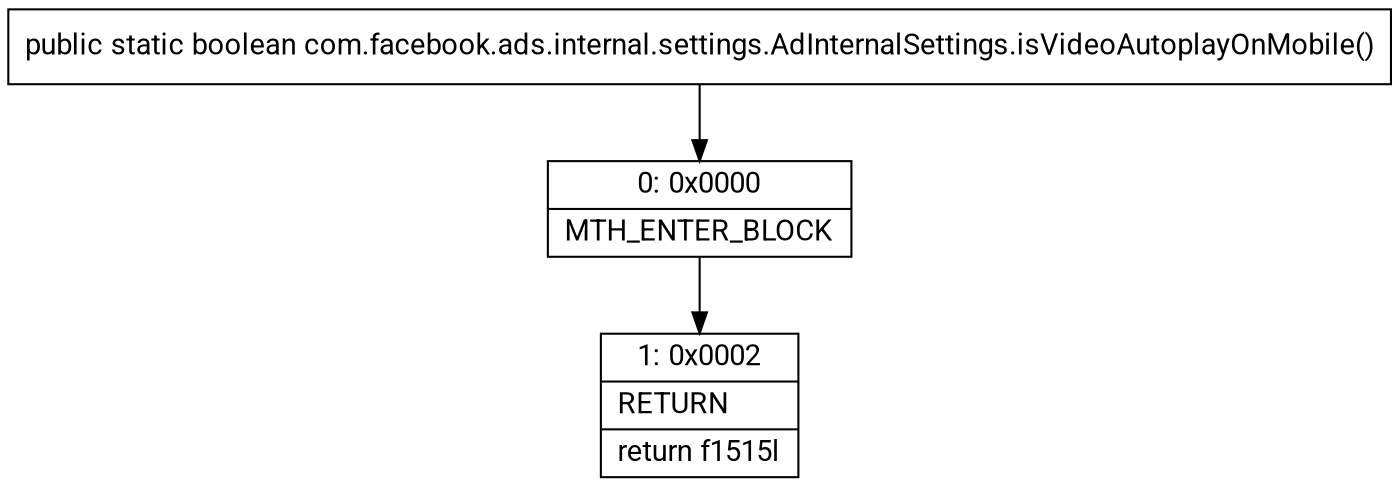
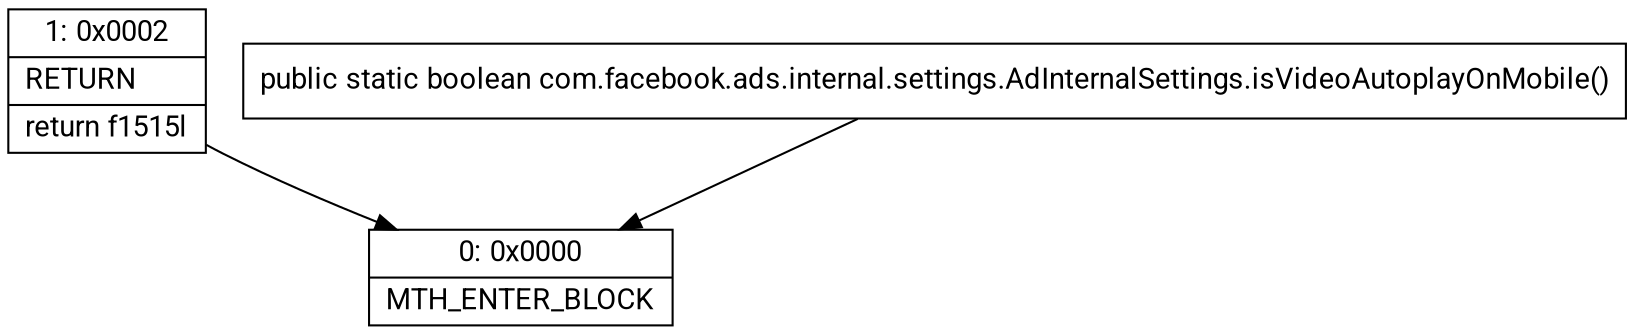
(700, 285) -> (291, 186)
